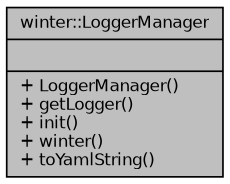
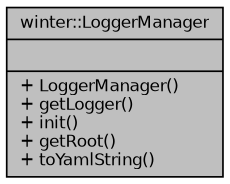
(62, 142) -> (69, 142)
